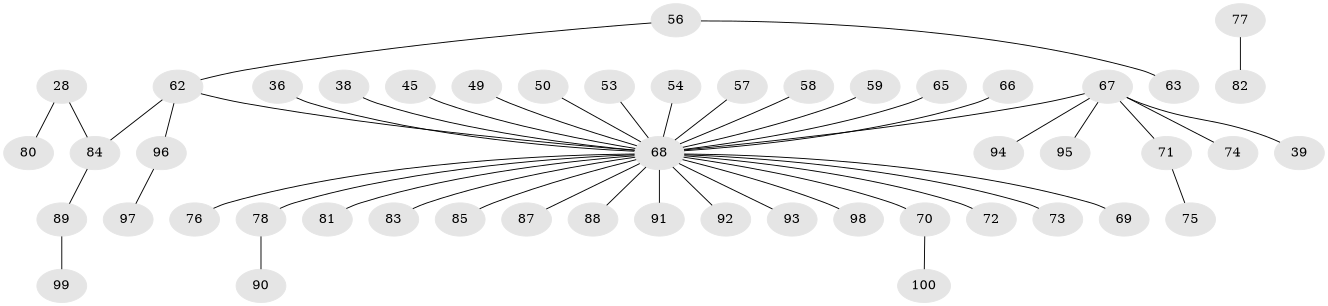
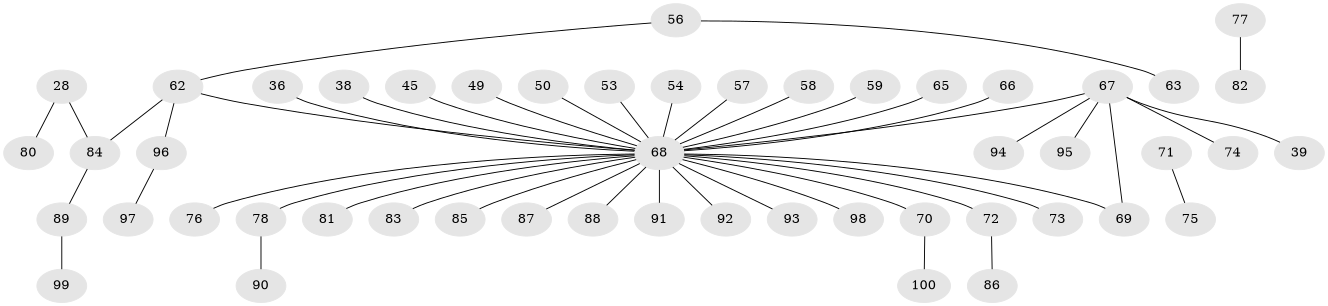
(1137, 120) -> (1116, 153)
none -> (992, 286)
